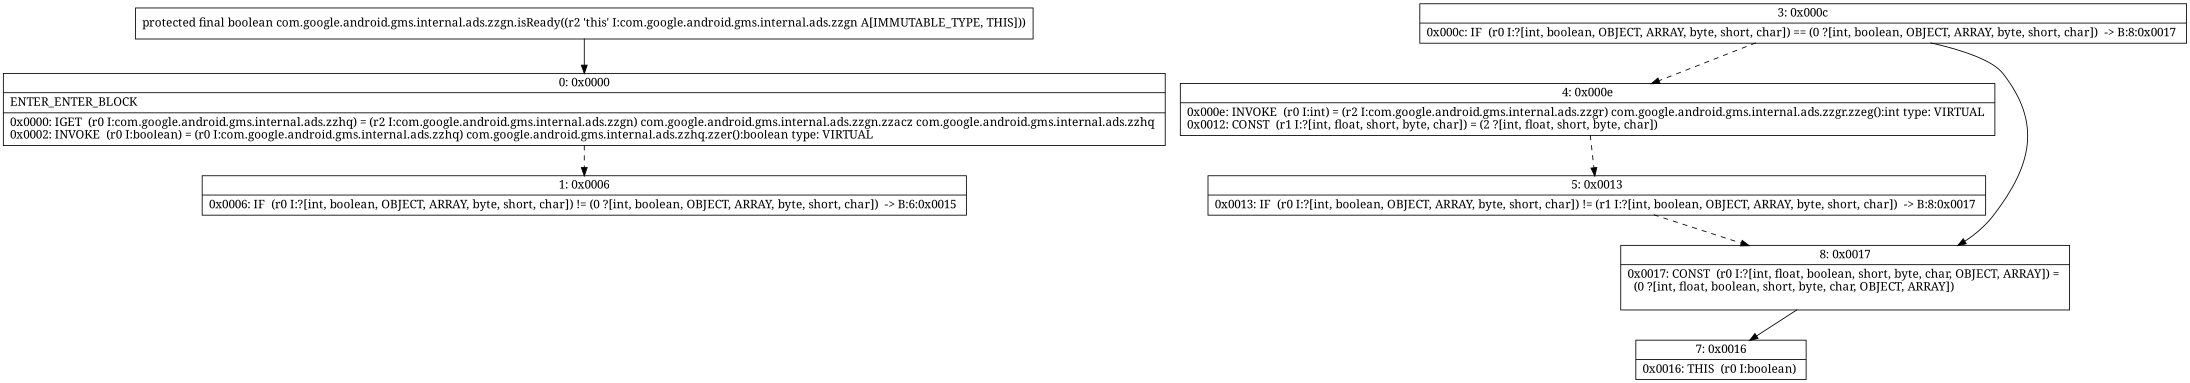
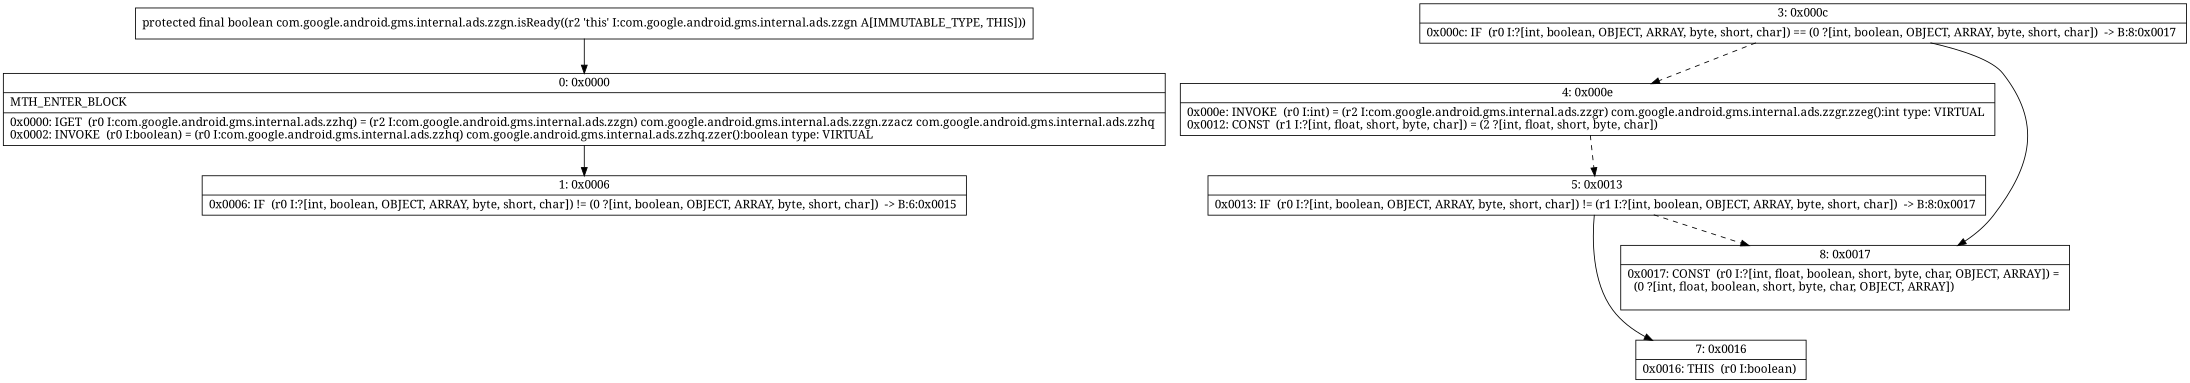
(74, 102) -> (68, 102)
(584, 156) -> (584, 156)
(1777, 323) -> (1600, 285)
